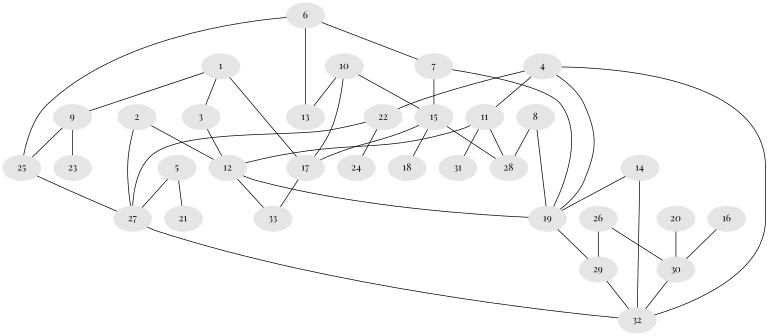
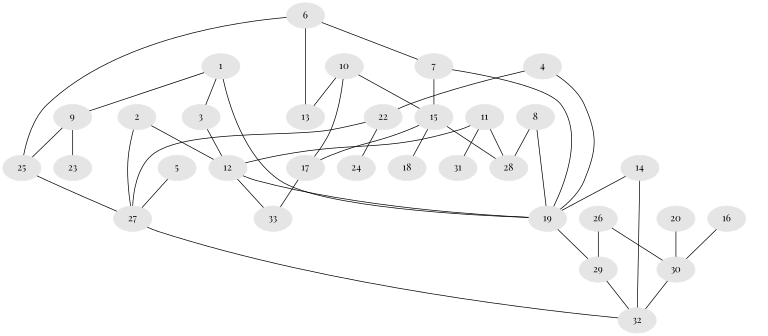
(514, 92) -> none
(263, 117) -> (282, 181)
(761, 147) -> none
(183, 219) -> none
